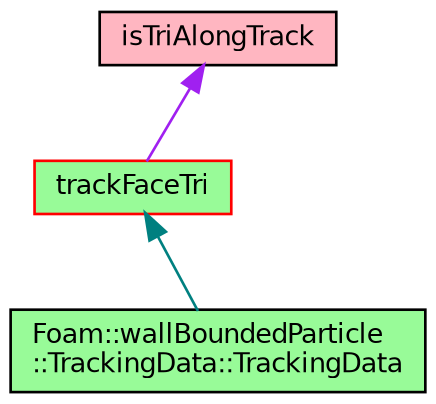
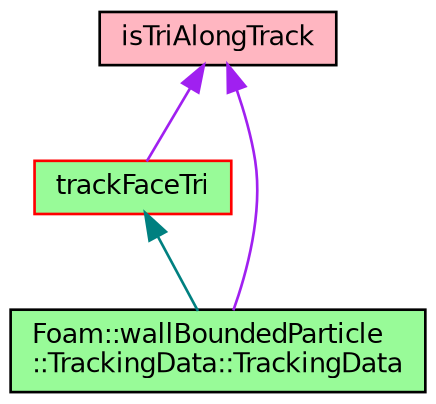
none -> (257, 200)
